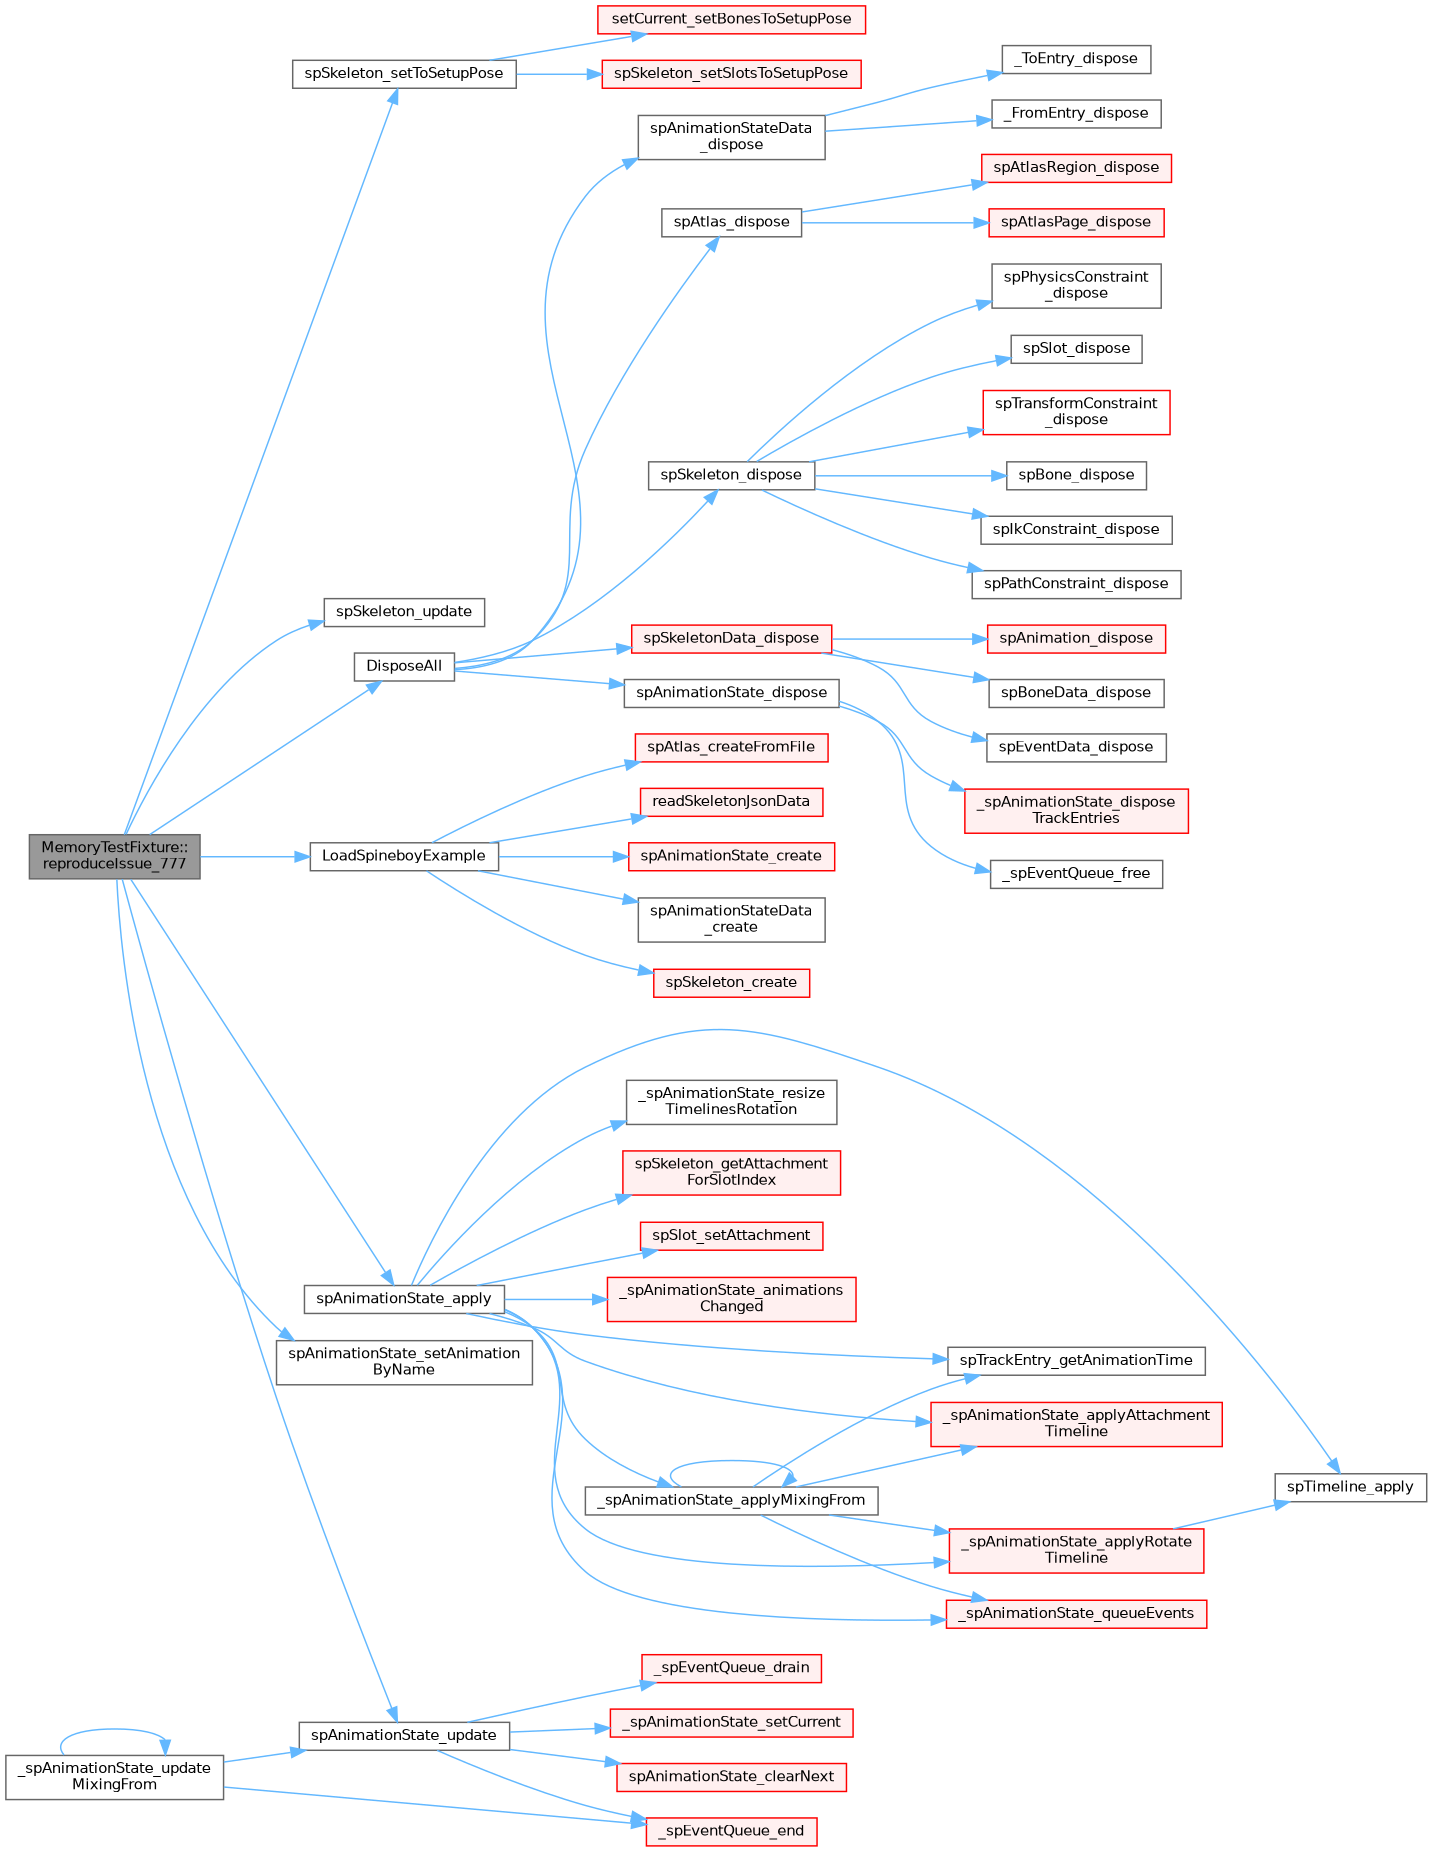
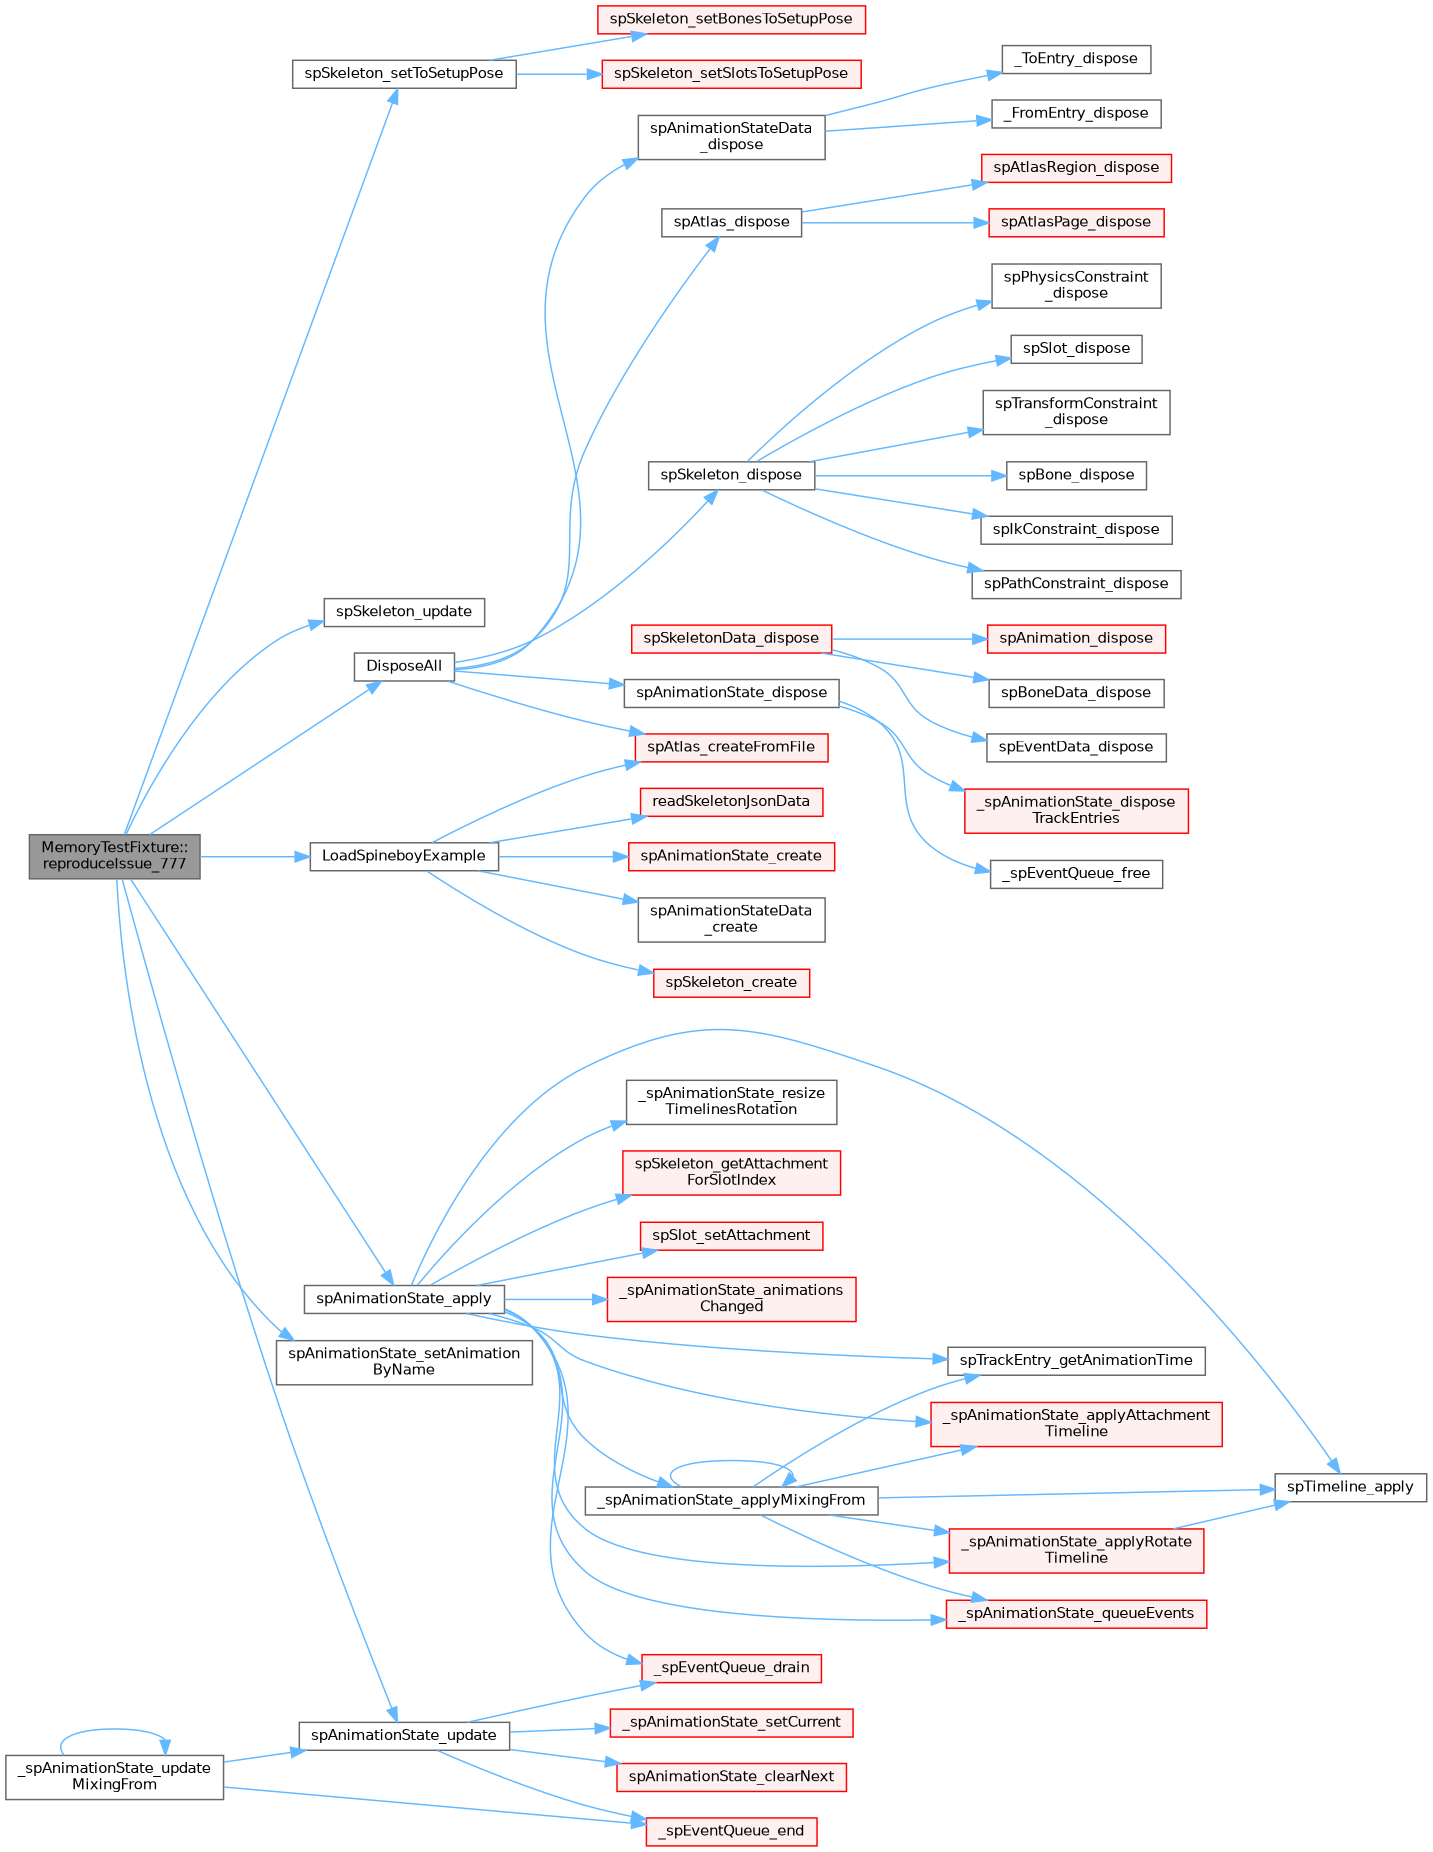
(732, 20) -> (732, 20)
(1077, 413) -> (1077, 413)
(536, 656) -> (538, 709)
none -> (1069, 1494)
none -> (552, 1539)
